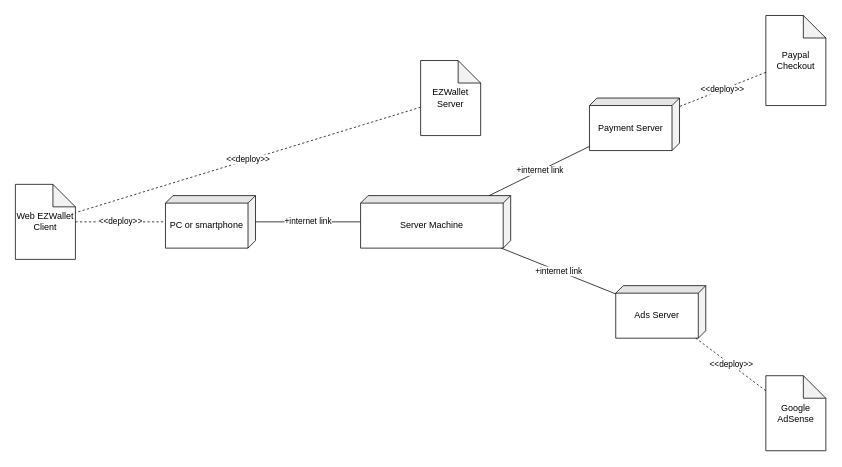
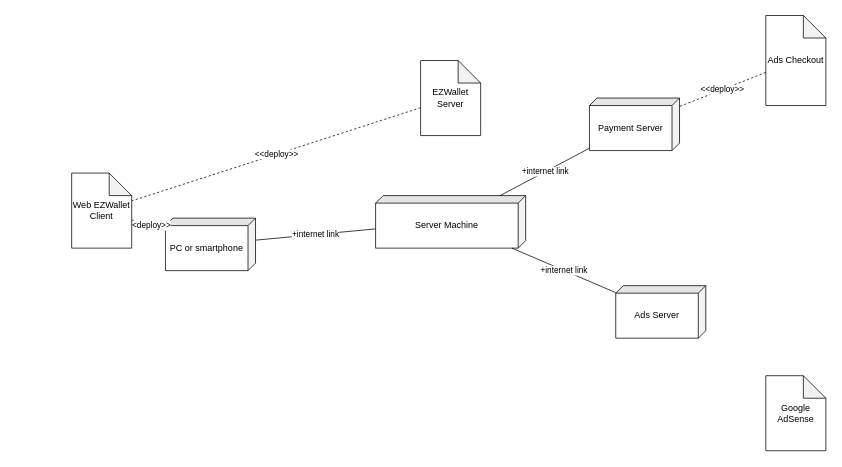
(795, 60) -> (795, 60)
(45, 222) -> (102, 210)
(210, 222) -> (210, 244)
(435, 222) -> (450, 222)
(732, 365) -> none
